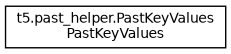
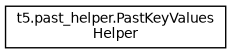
(116, 27) -> (116, 27)
